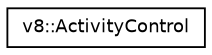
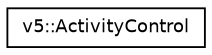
(106, 28) -> (106, 28)
